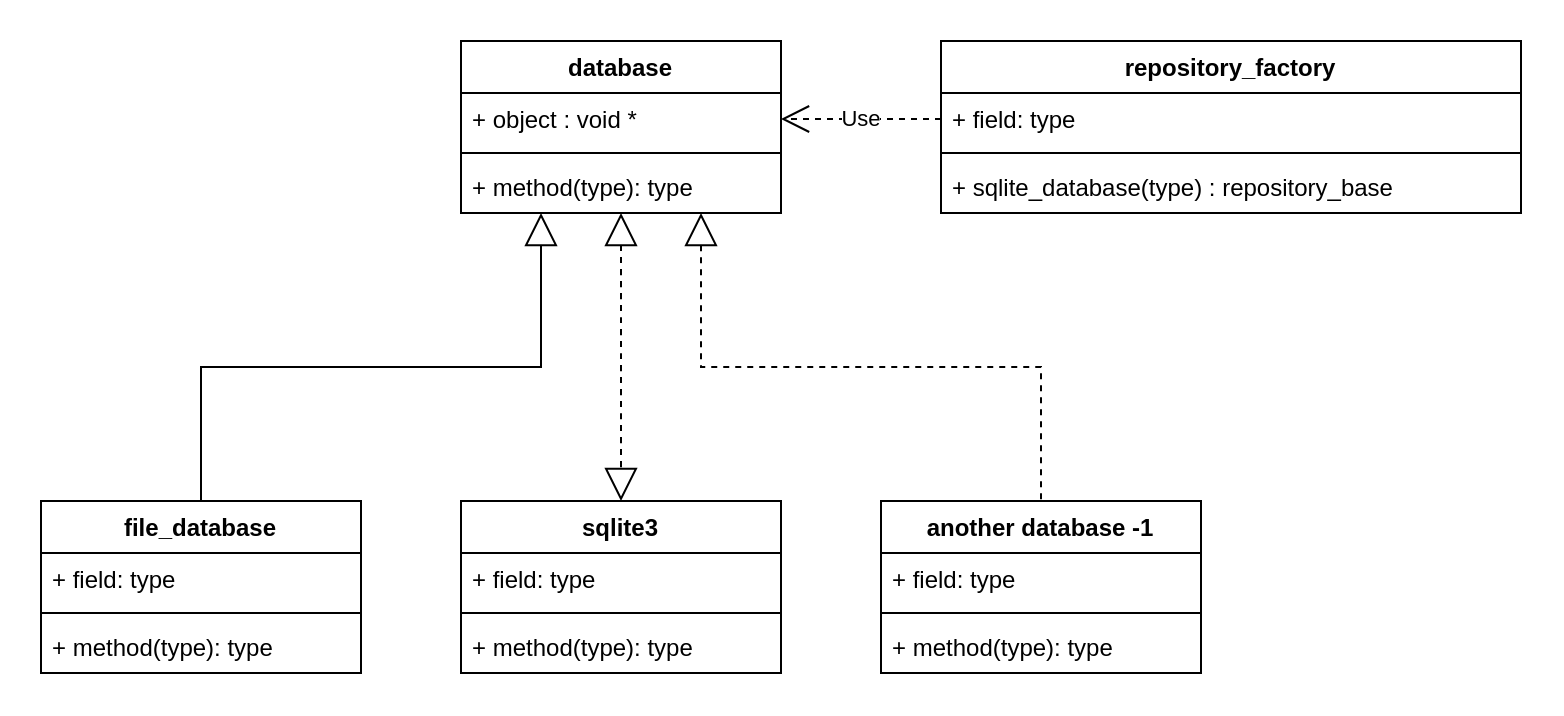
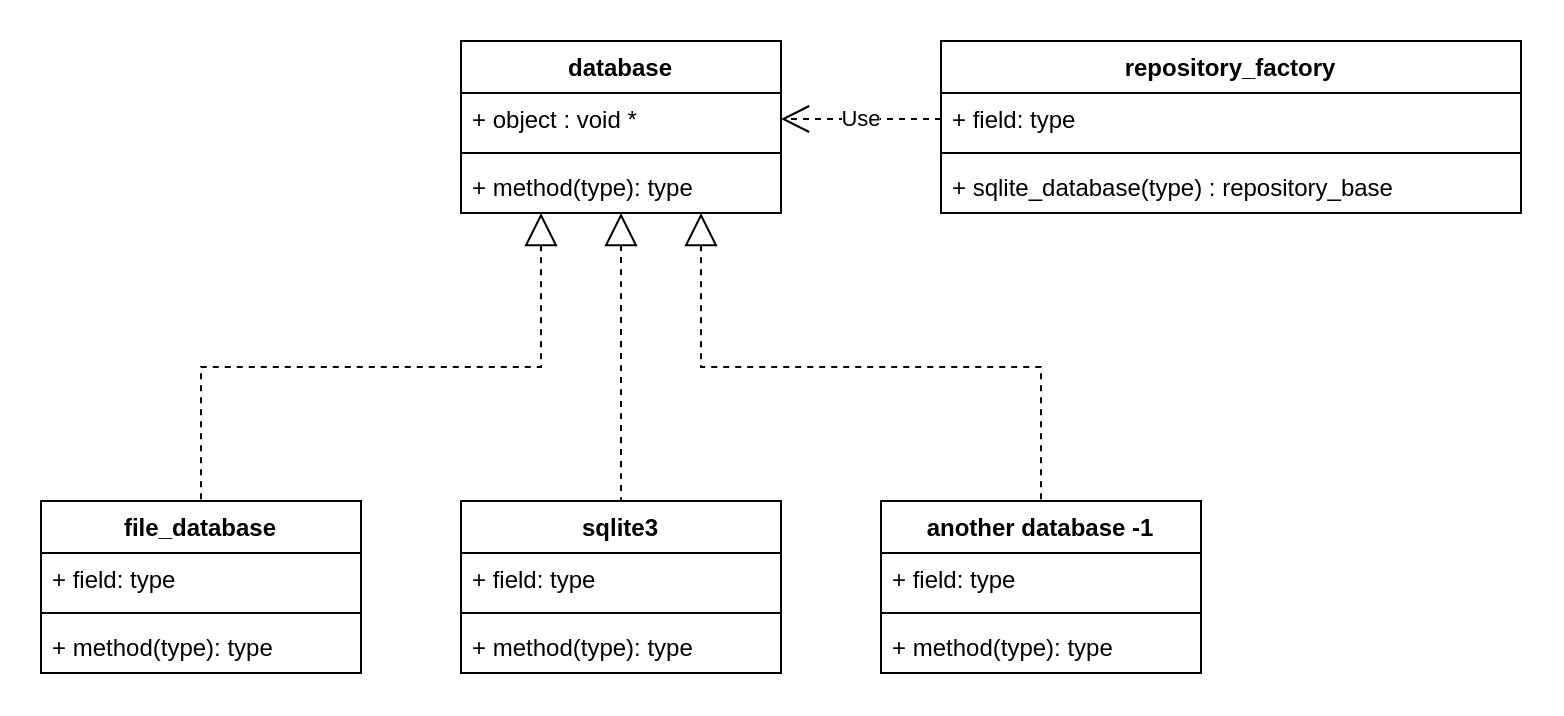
(363, 367) -> (363, 367)
(621, 467) -> (621, 483)
